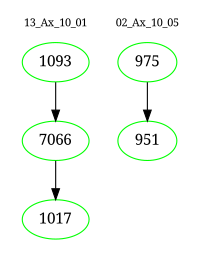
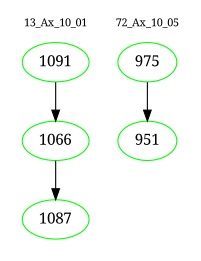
(147, 23) -> (147, 23)
(56, 62) -> (56, 62)
(56, 141) -> (56, 141)
(56, 219) -> (56, 219)
